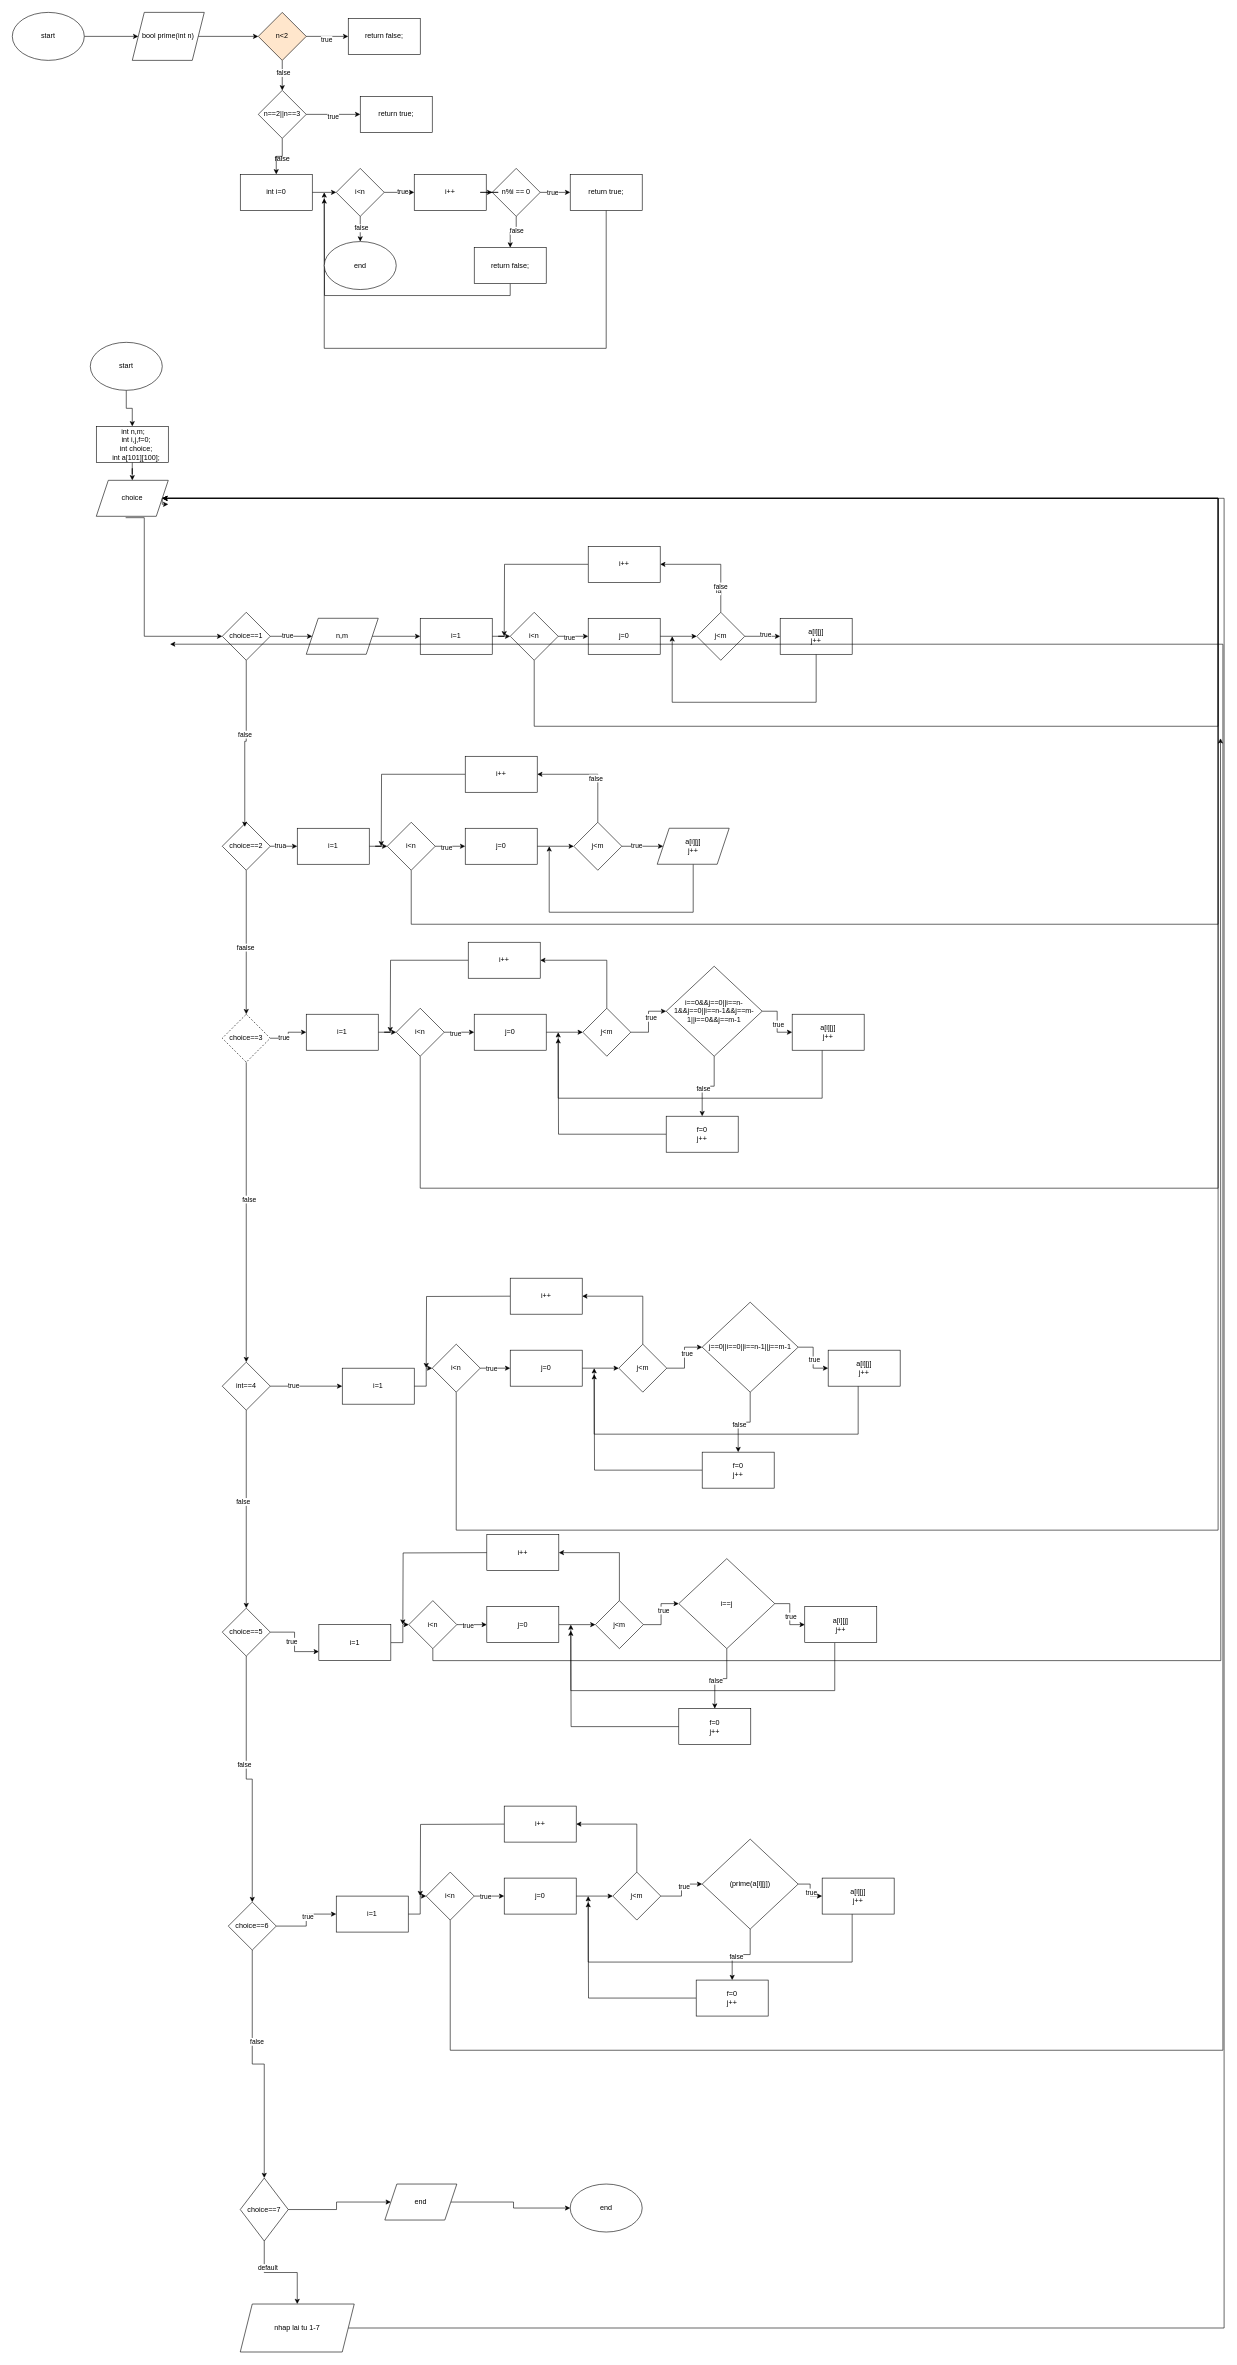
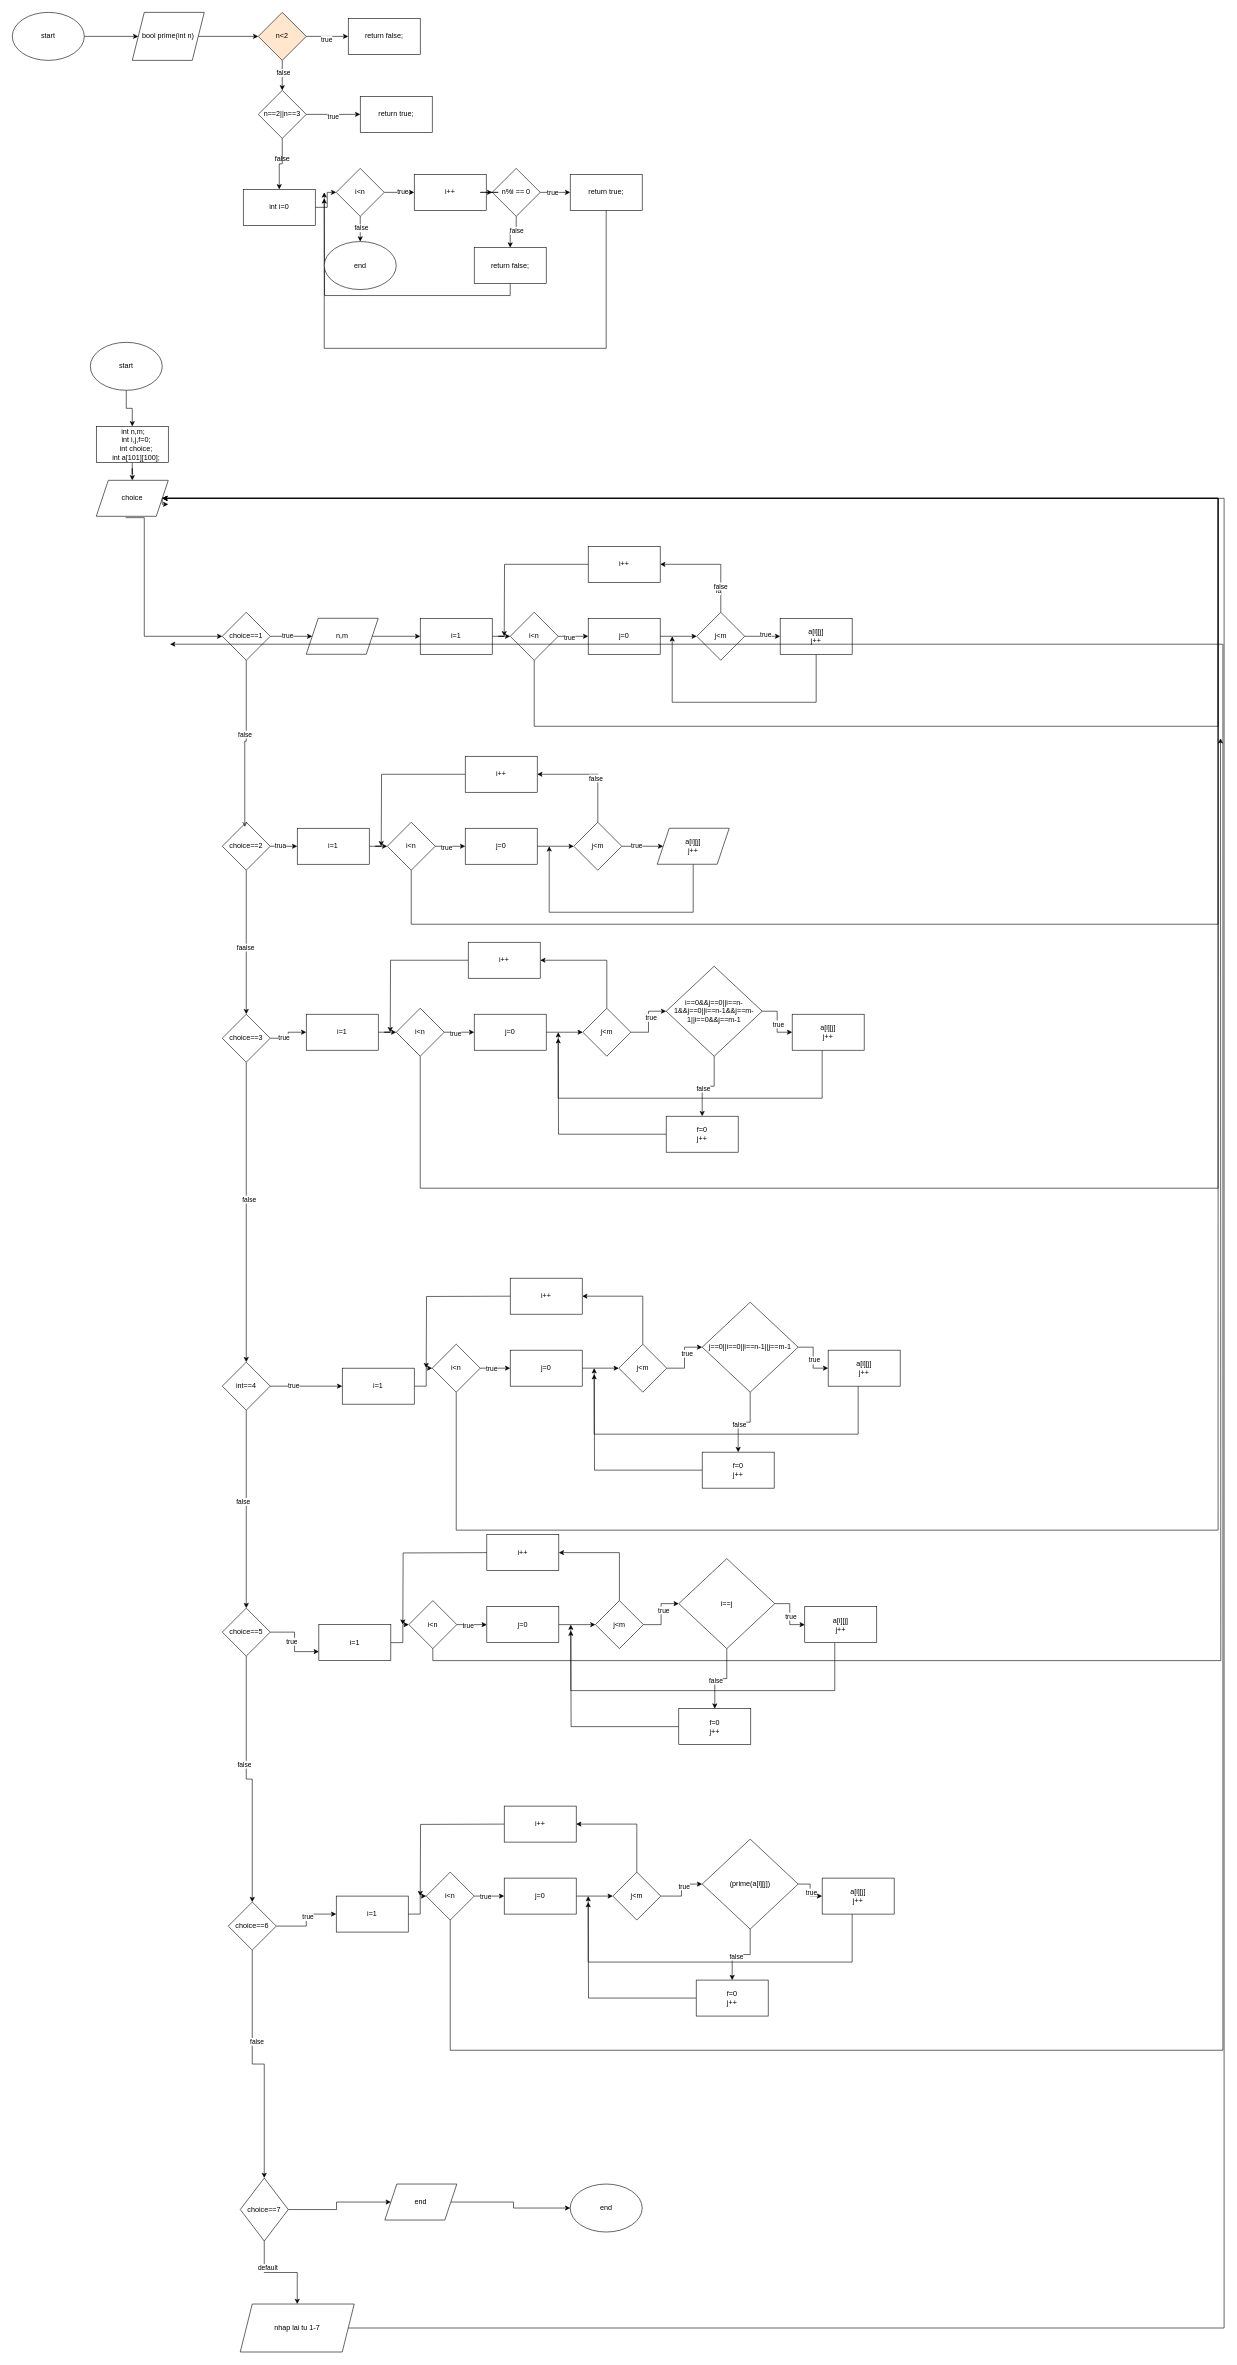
(276, 192) -> (279, 207)
(245, 821) -> (245, 822)
(246, 1038) -> (246, 1038)
